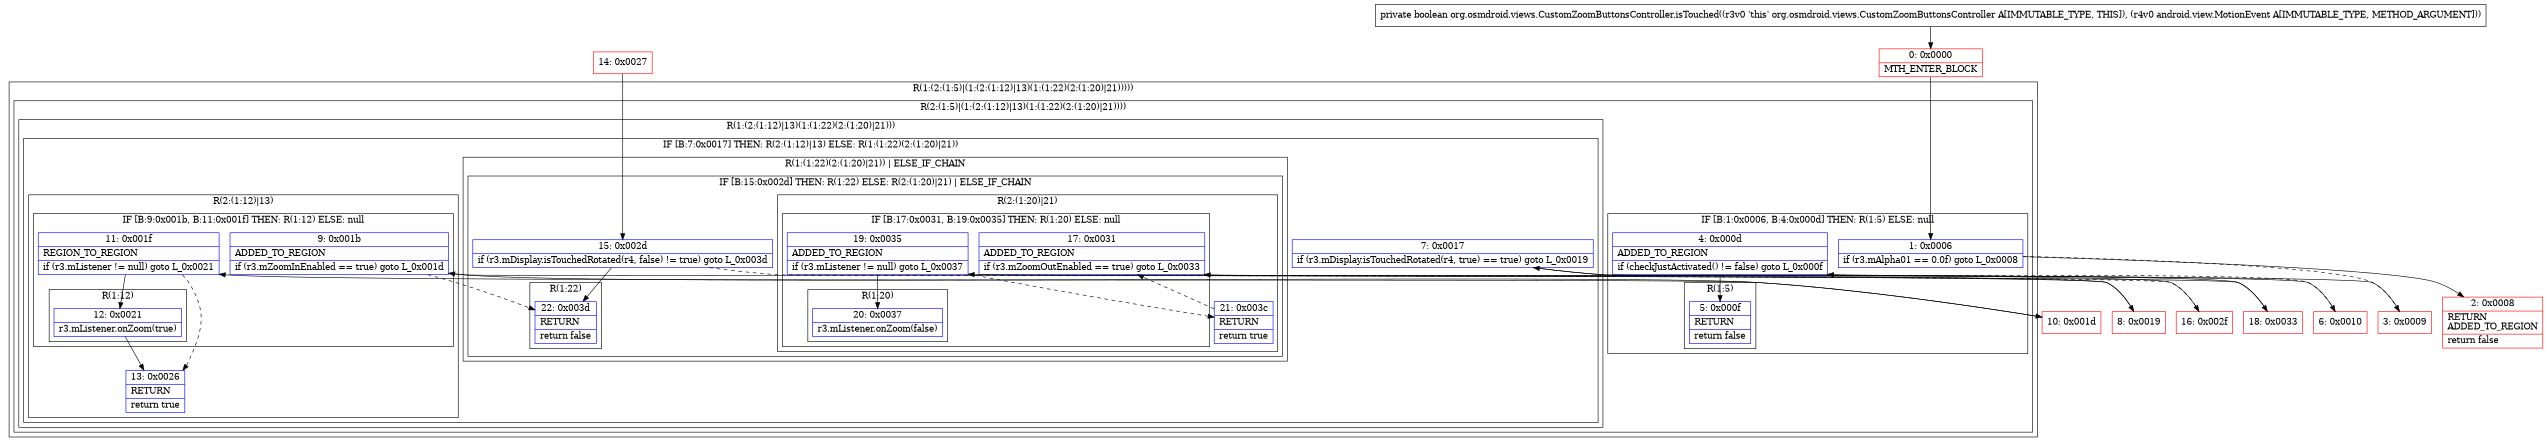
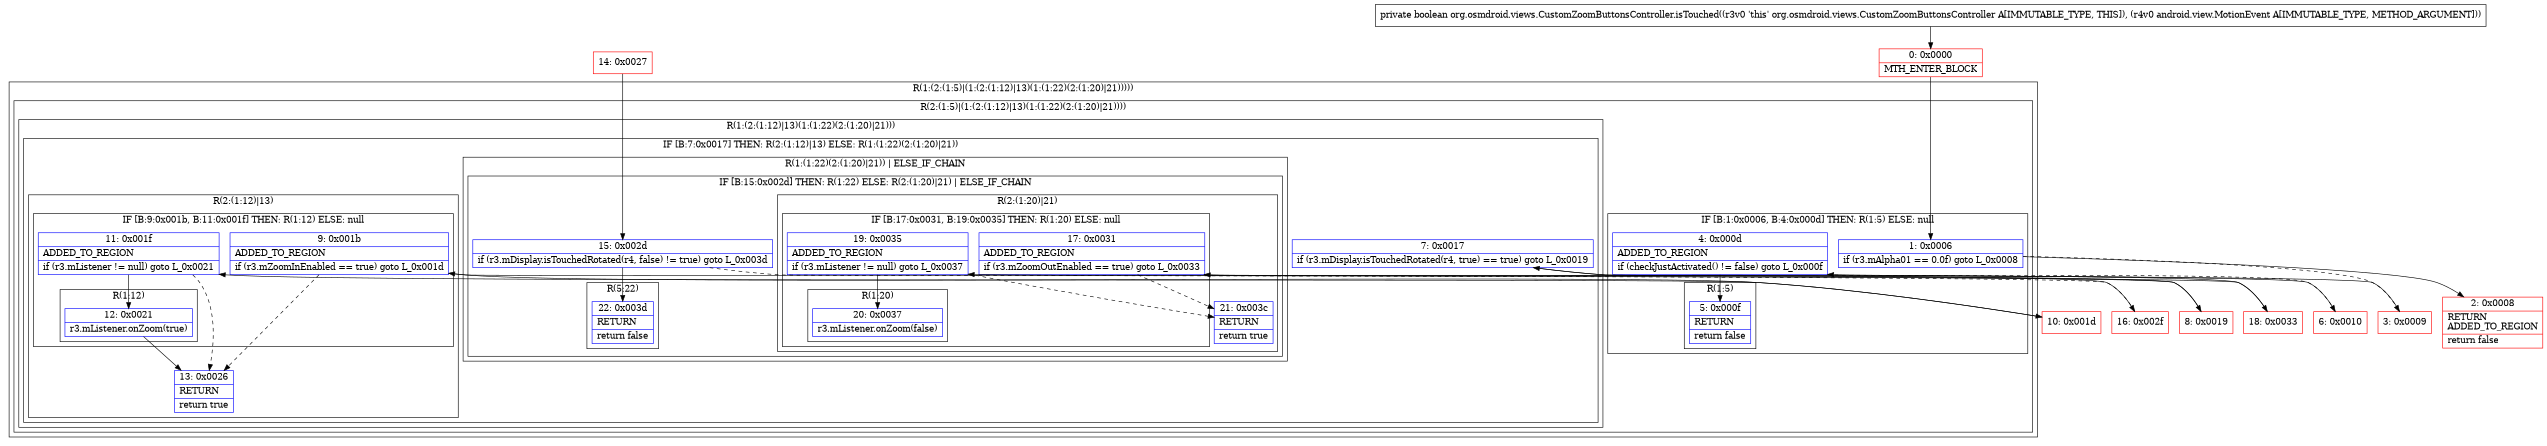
(90, 253) -> (88, 253)
(479, 290) -> (274, 320)
(566, 290) -> (623, 290)
(1179, 293) -> (1173, 290)
